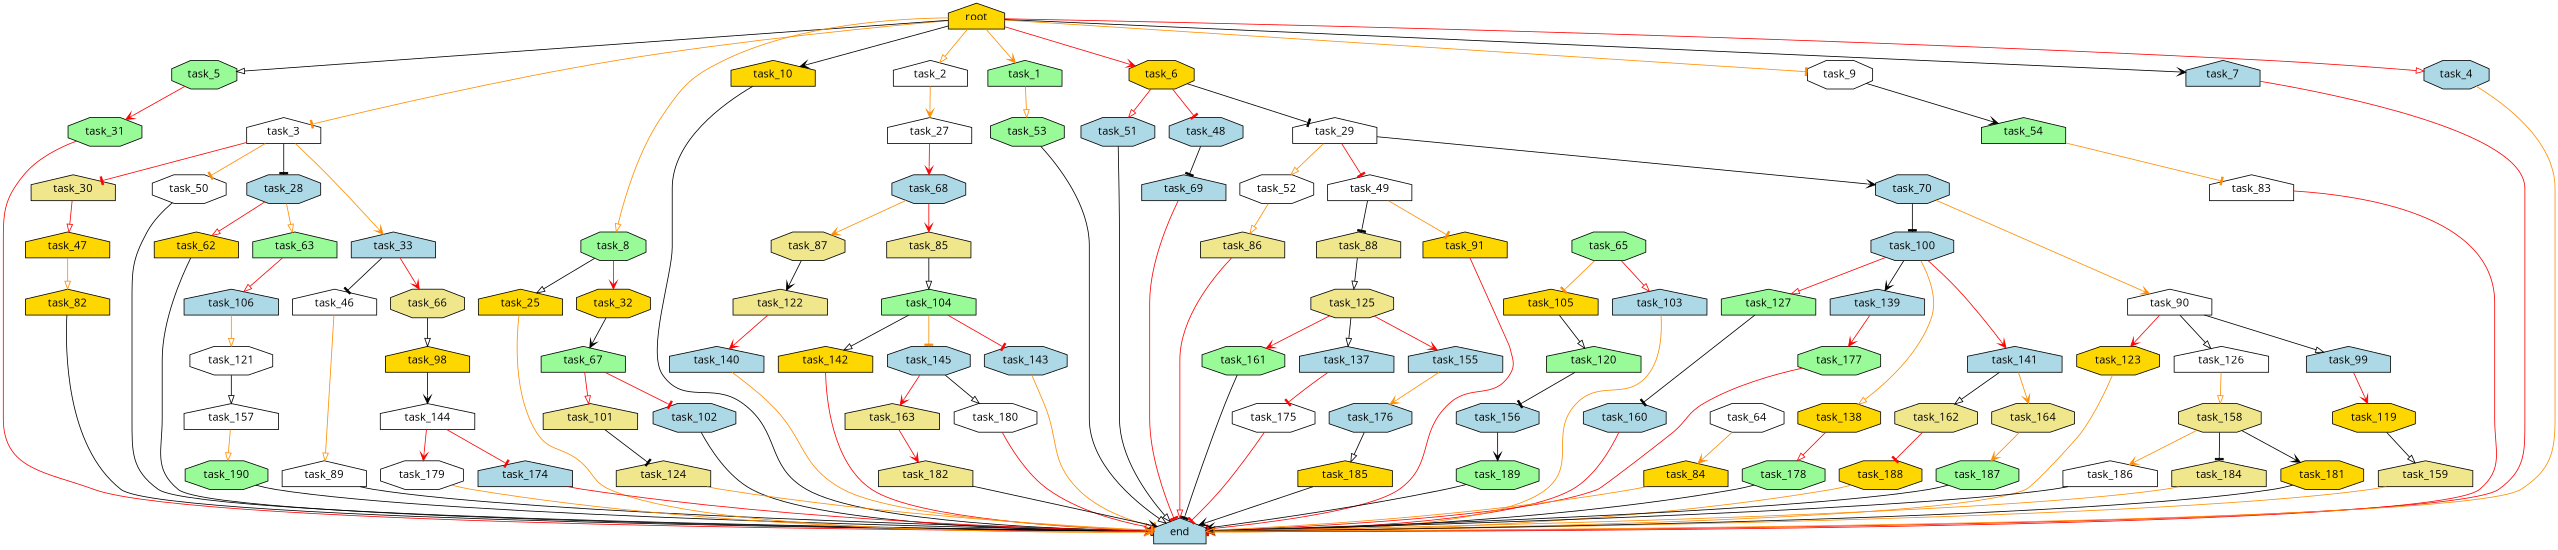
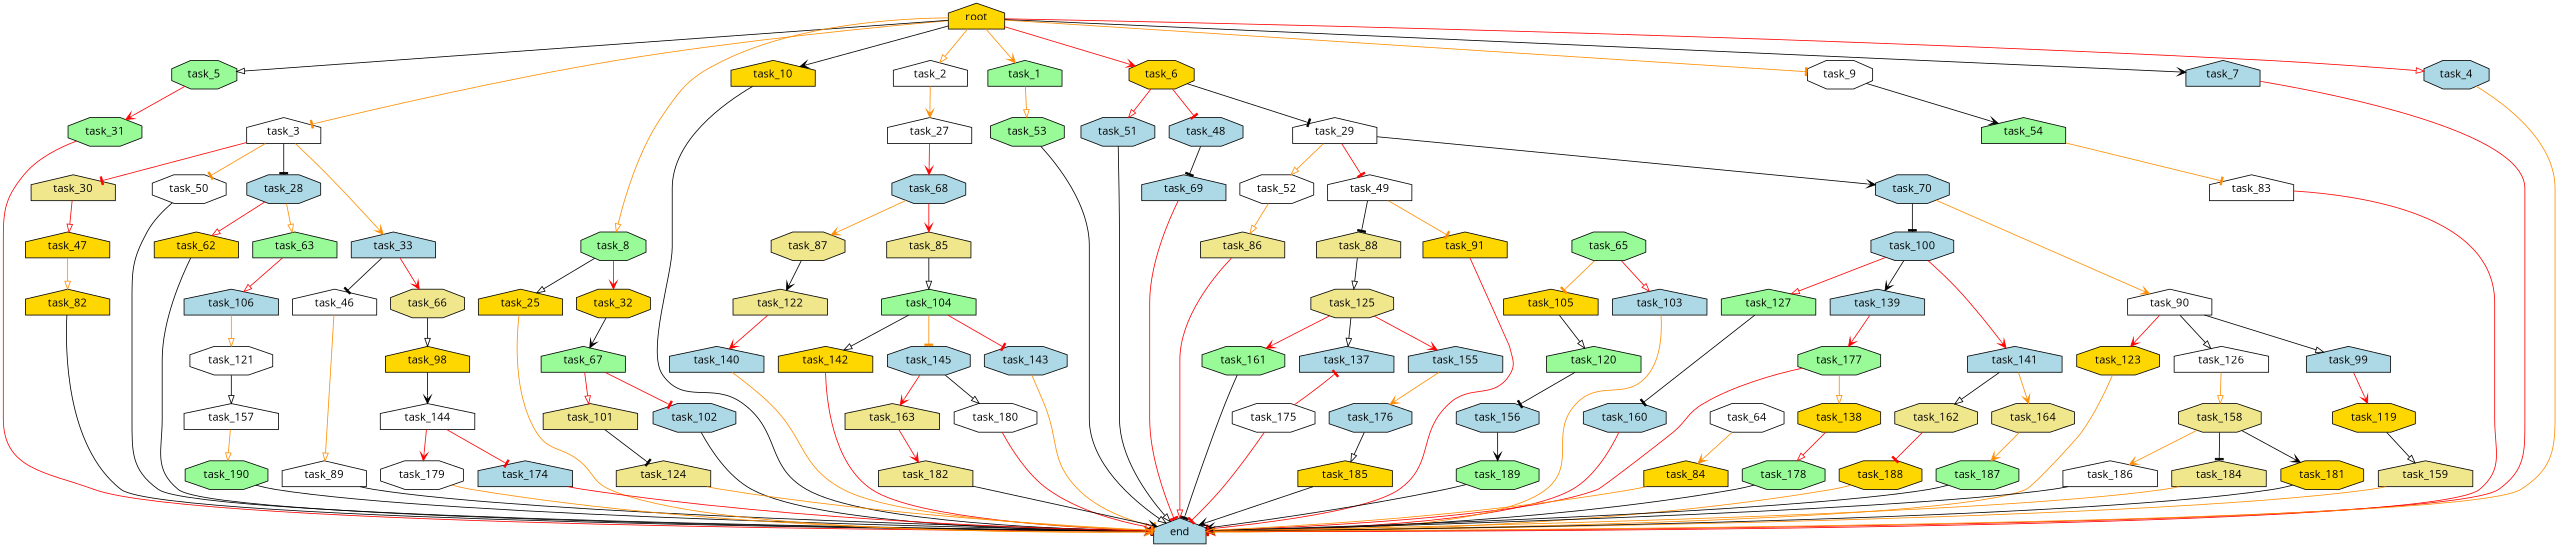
(1921, 339) -> (1839, 385)
(1309, 386) -> (1314, 390)
